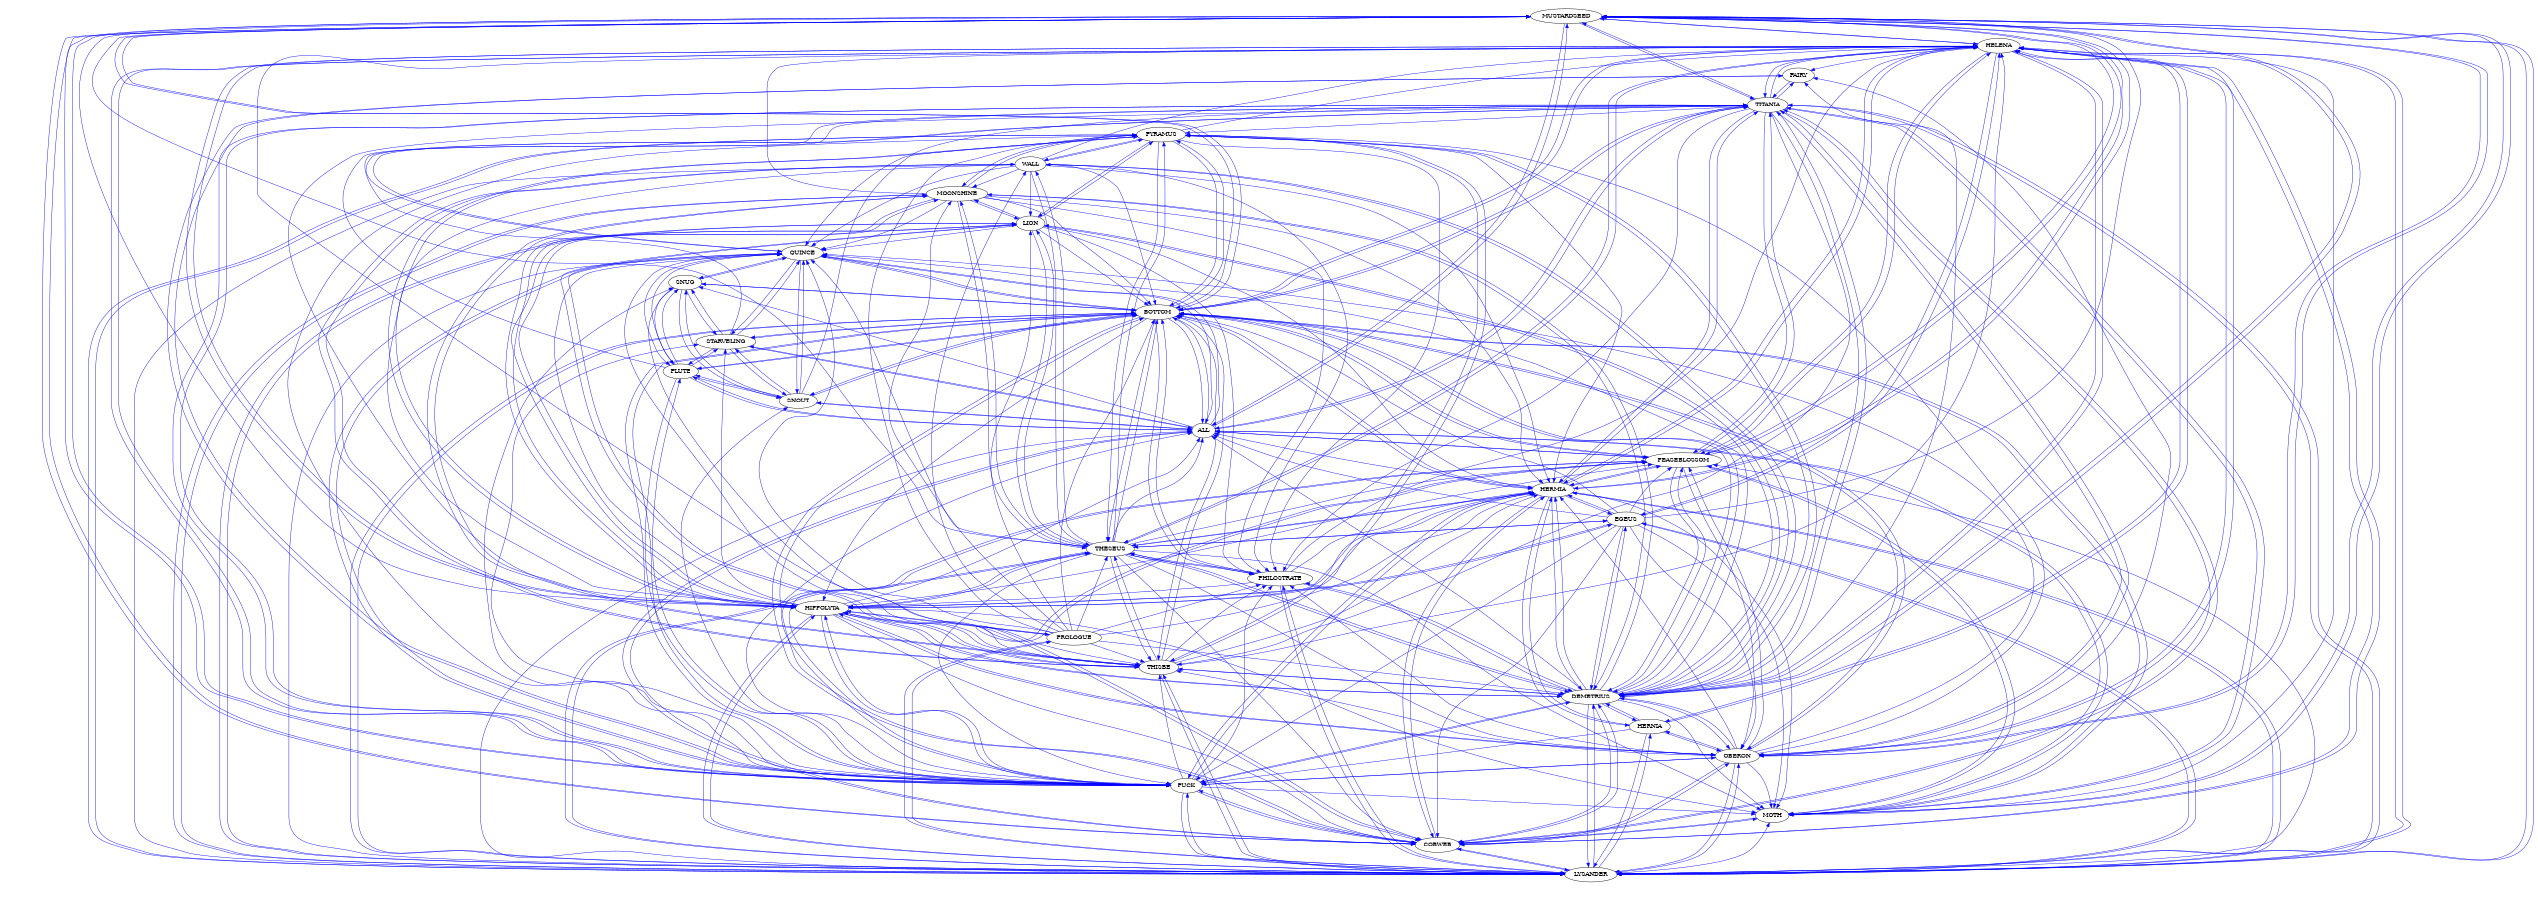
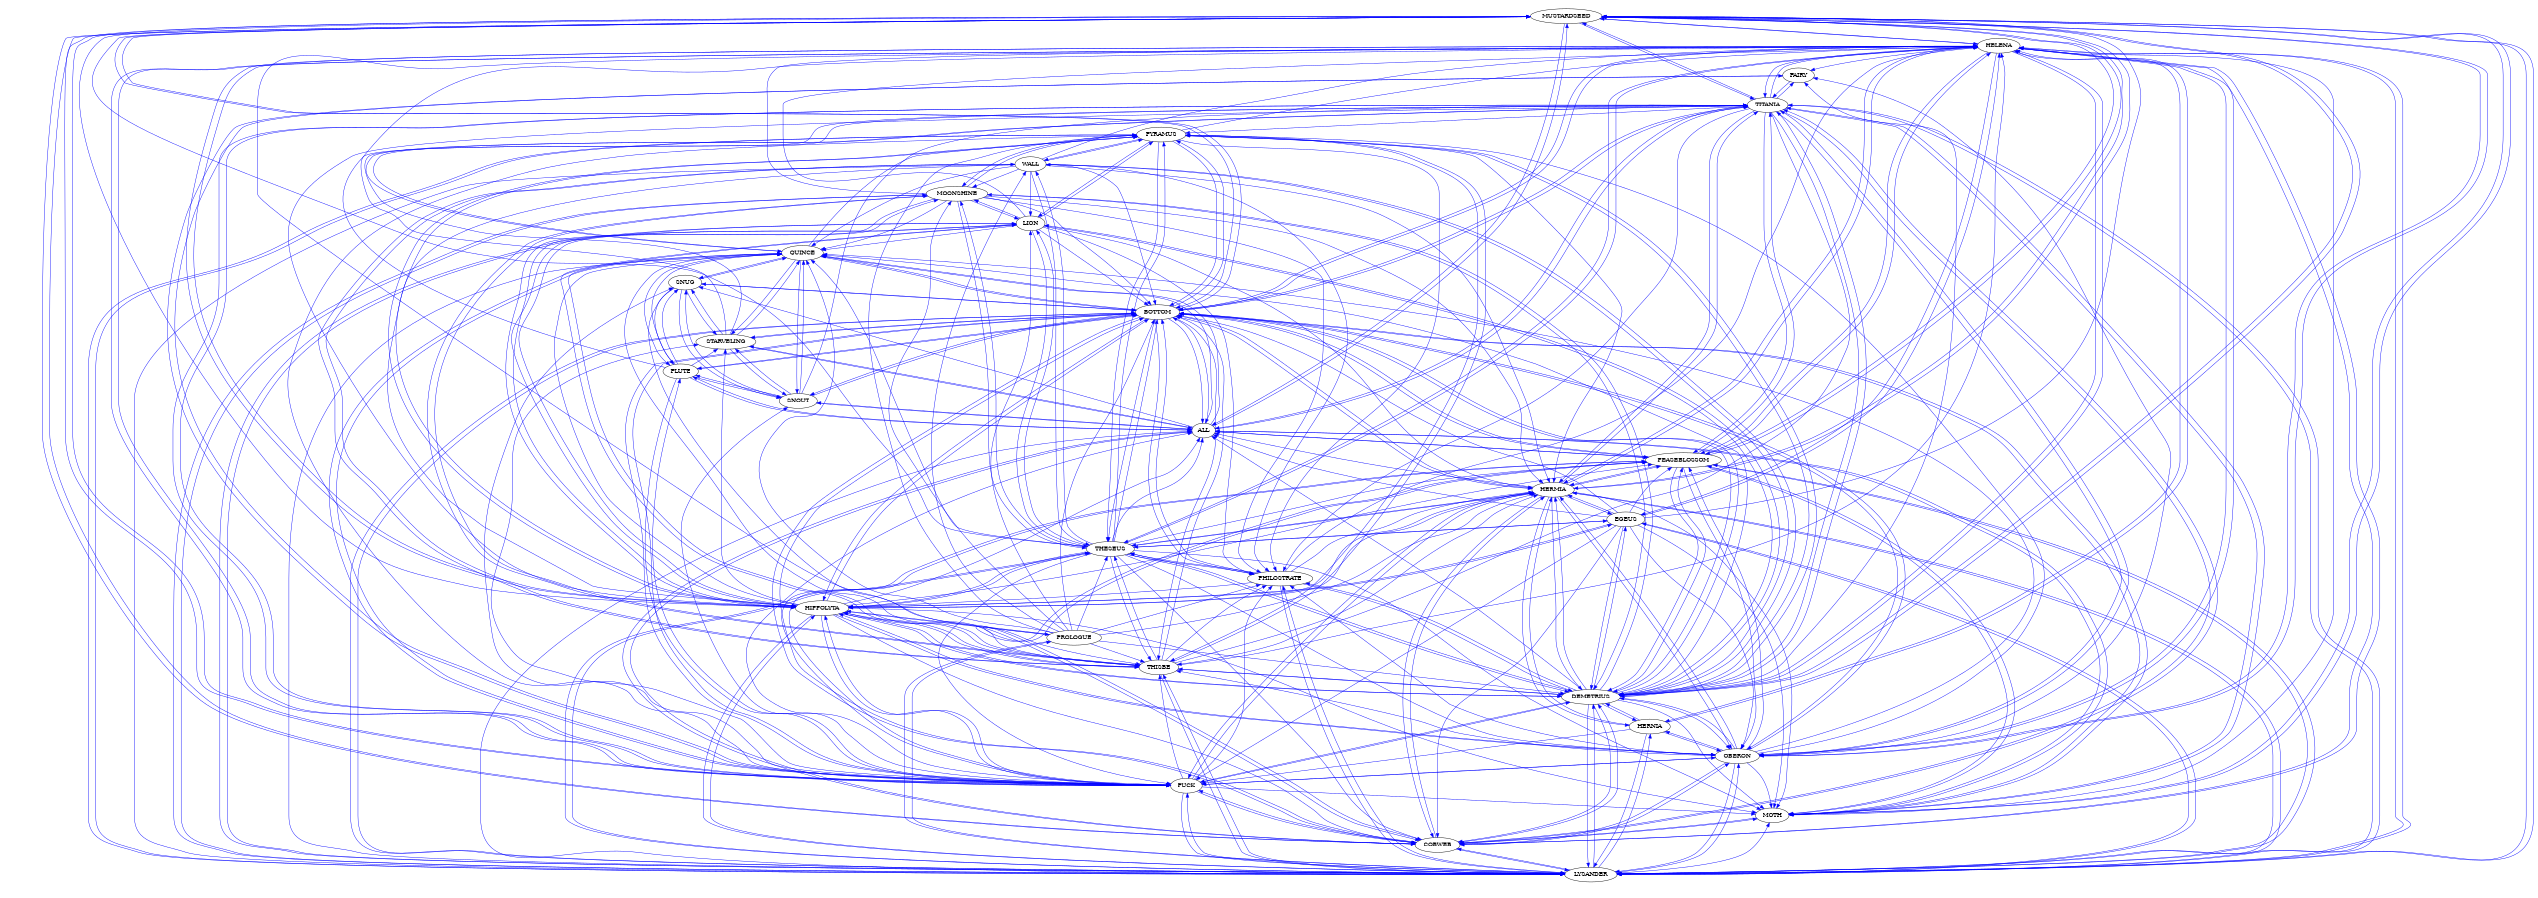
none -> (1219, 69)
(902, 158) -> (871, 182)
(705, 354) -> (924, 60)
none -> (967, 442)
none -> (1648, 618)
none -> (2297, 775)
